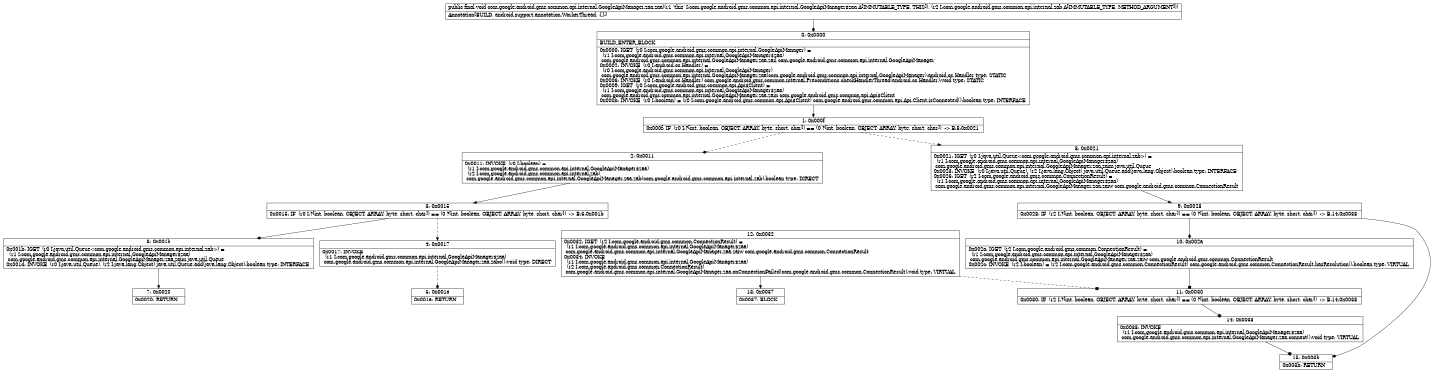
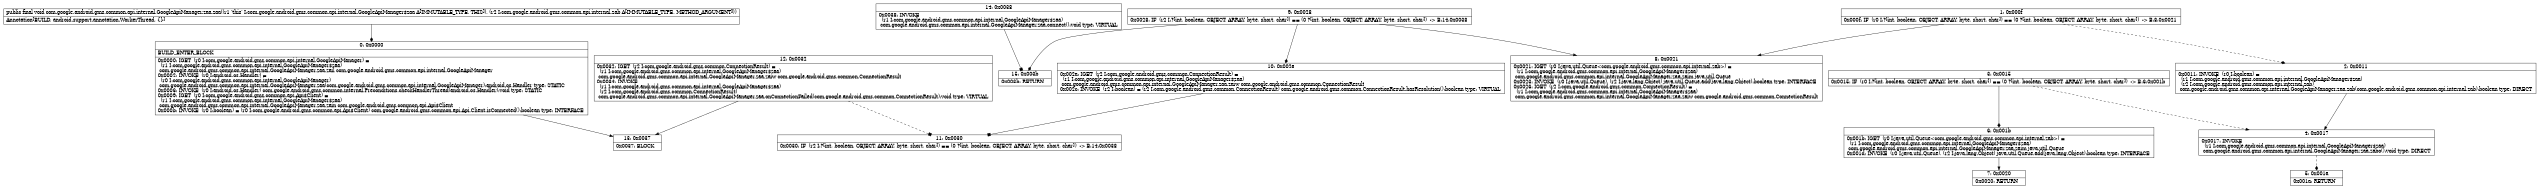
(813, 109) -> (567, 125)
(900, 139) -> (1852, 37)
(523, 193) -> (2336, 110)
(1155, 196) -> (1477, 37)
(1209, 309) -> none
